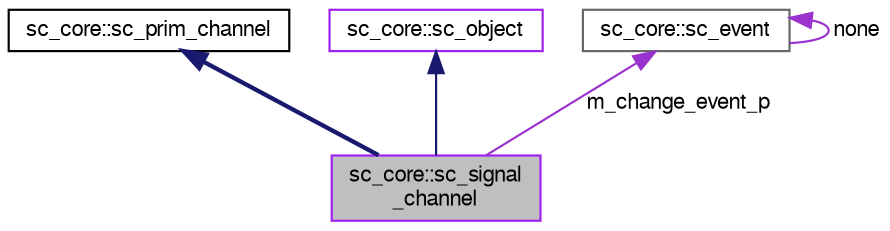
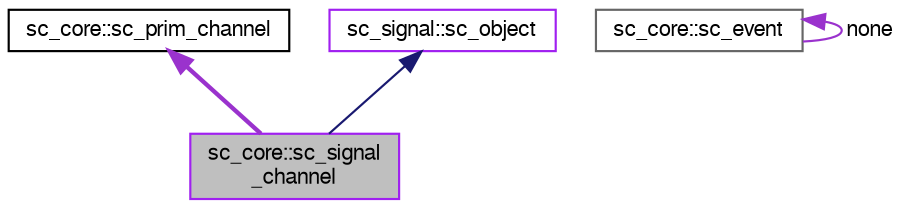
(436, 30) -> (443, 30)
(291, 108) -> (223, 100)
(561, 109) -> none
